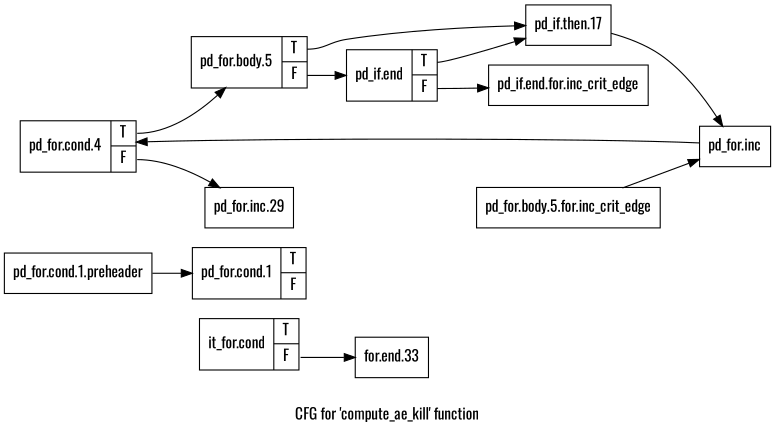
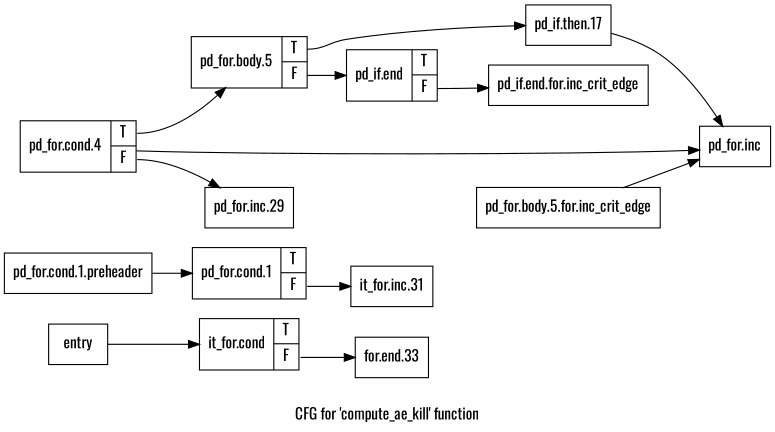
(476, 53) -> none
(424, 139) -> (412, 154)
none -> (392, 286)
none -> (78, 344)
